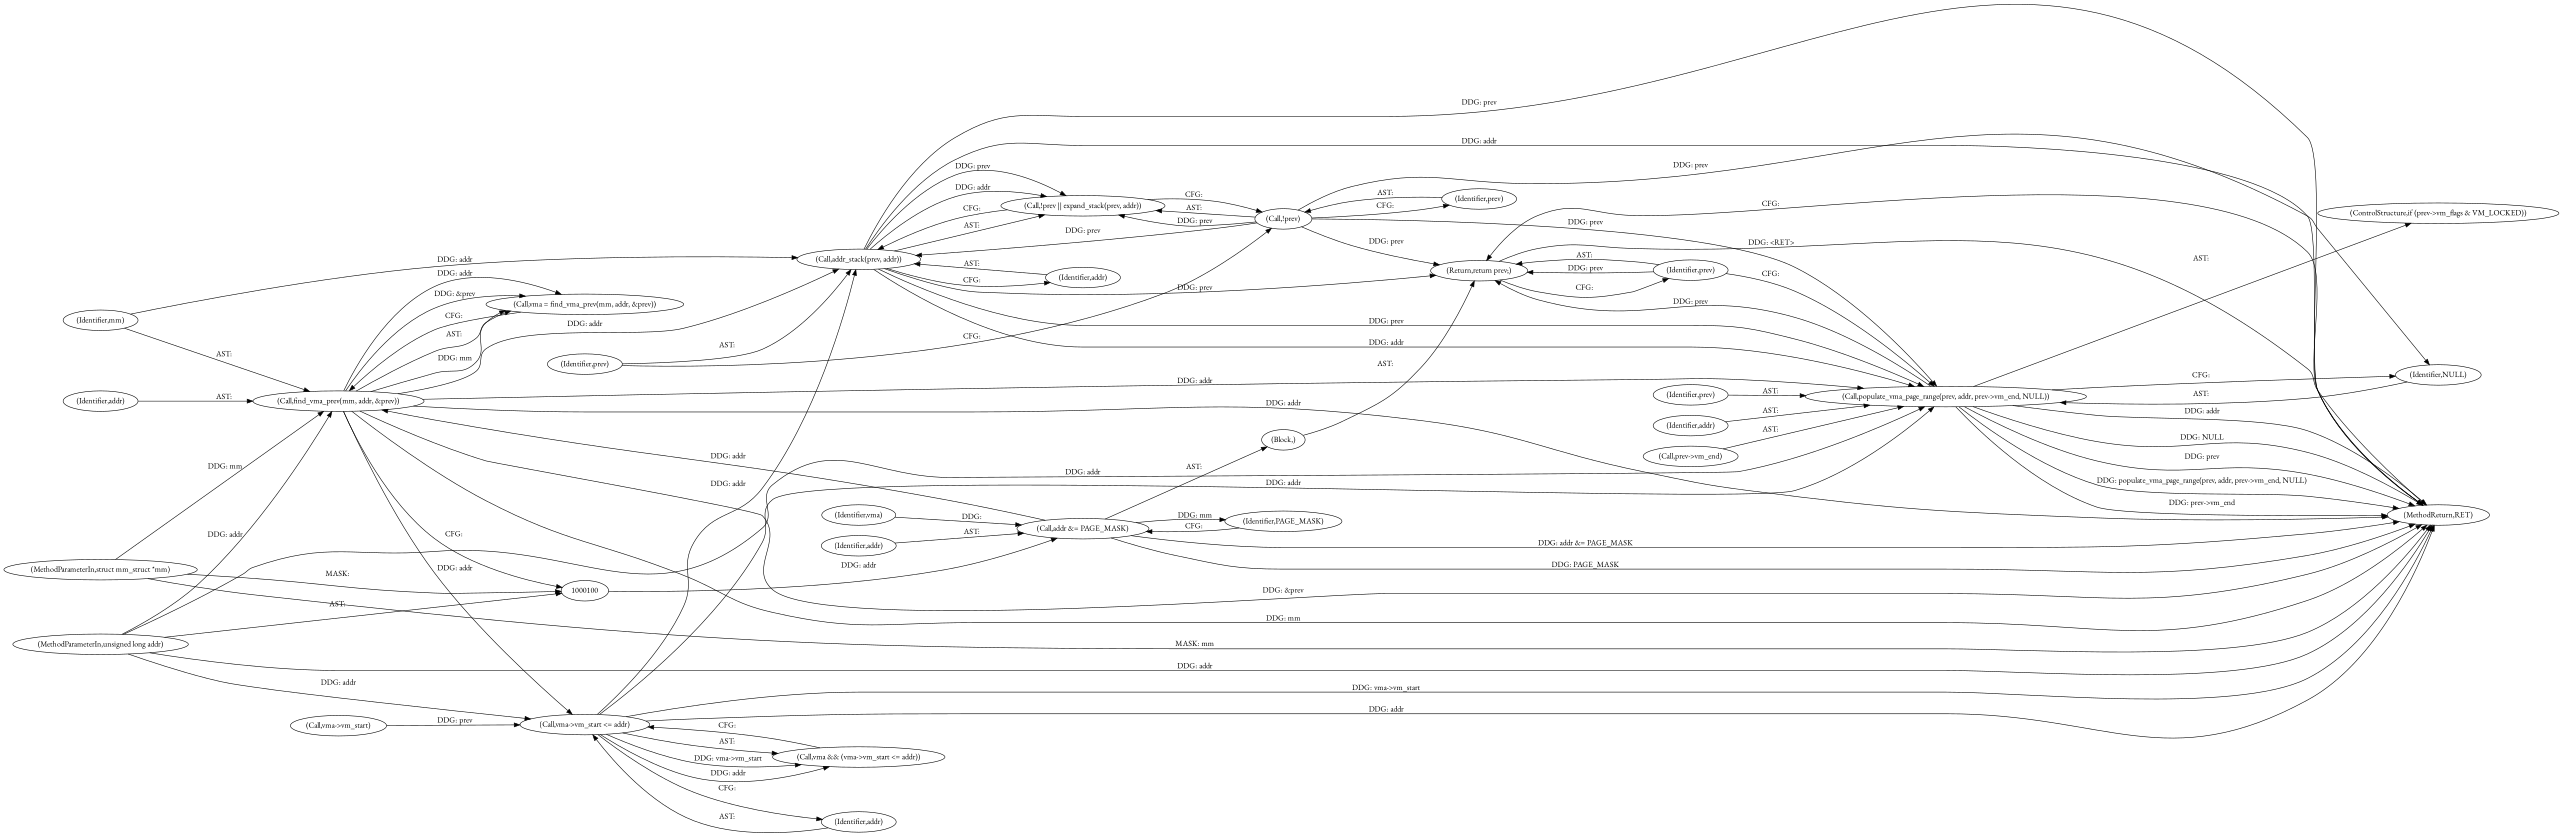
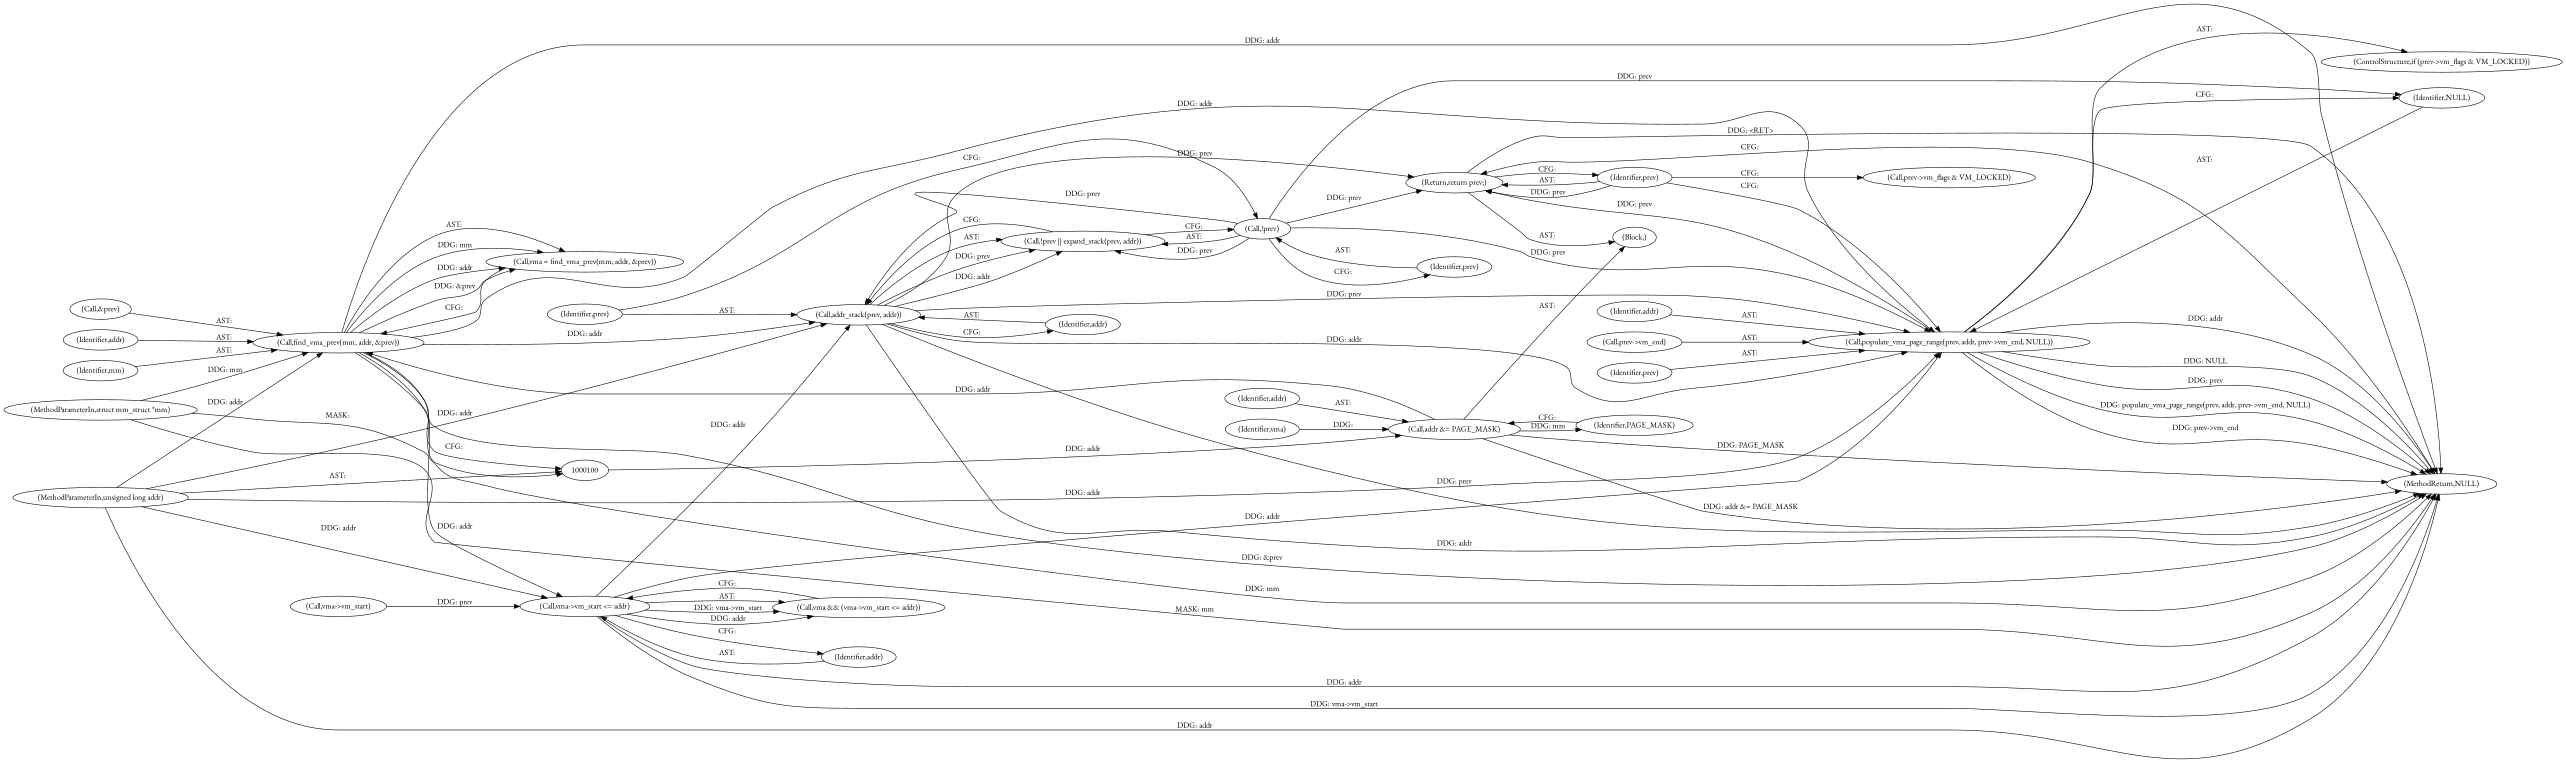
none -> (1949, 178)
(459, 265) -> (485, 414)
none -> (101, 309)
(1402, 386) -> (1531, 240)
(2438, 515) -> (2442, 484)
